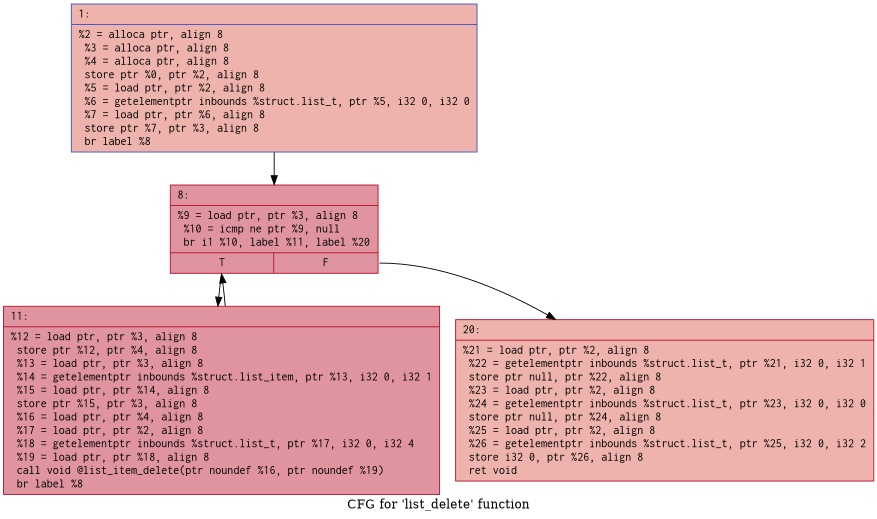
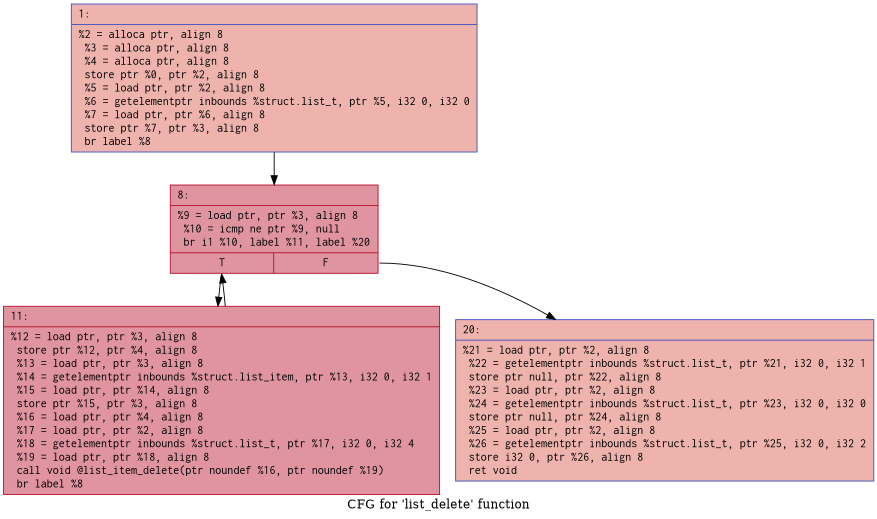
(665, 400) -> (665, 400)
